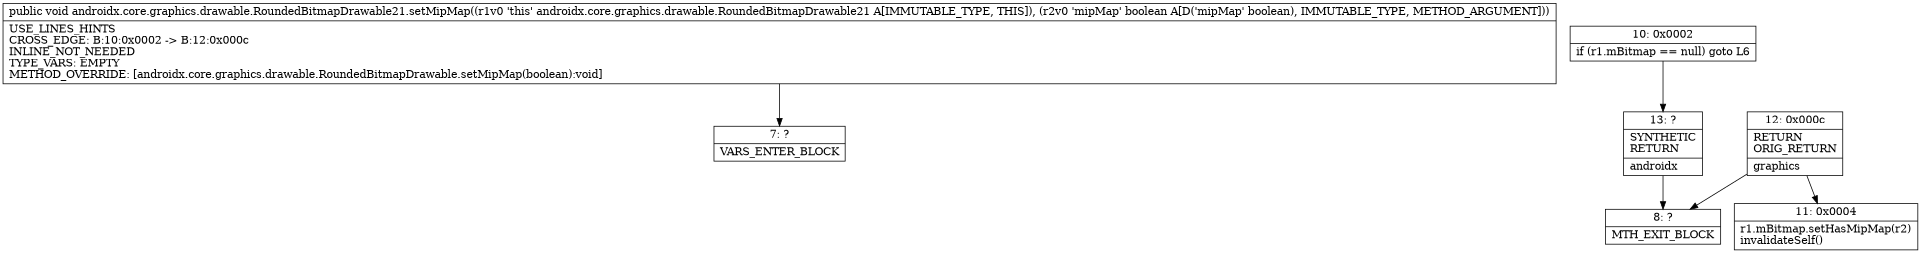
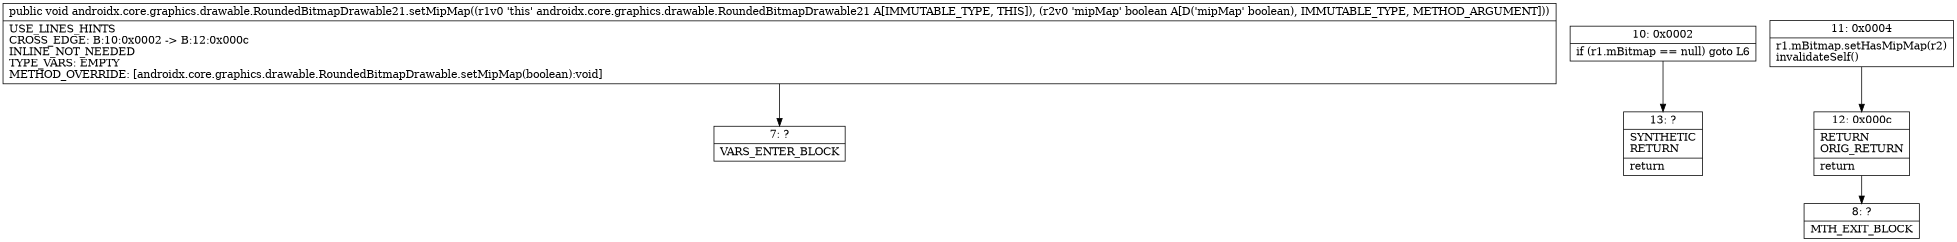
(1654, 166) -> (1647, 166)
(1777, 166) -> (1837, 166)
(1811, 186) -> (1862, 86)
(1663, 189) -> none
